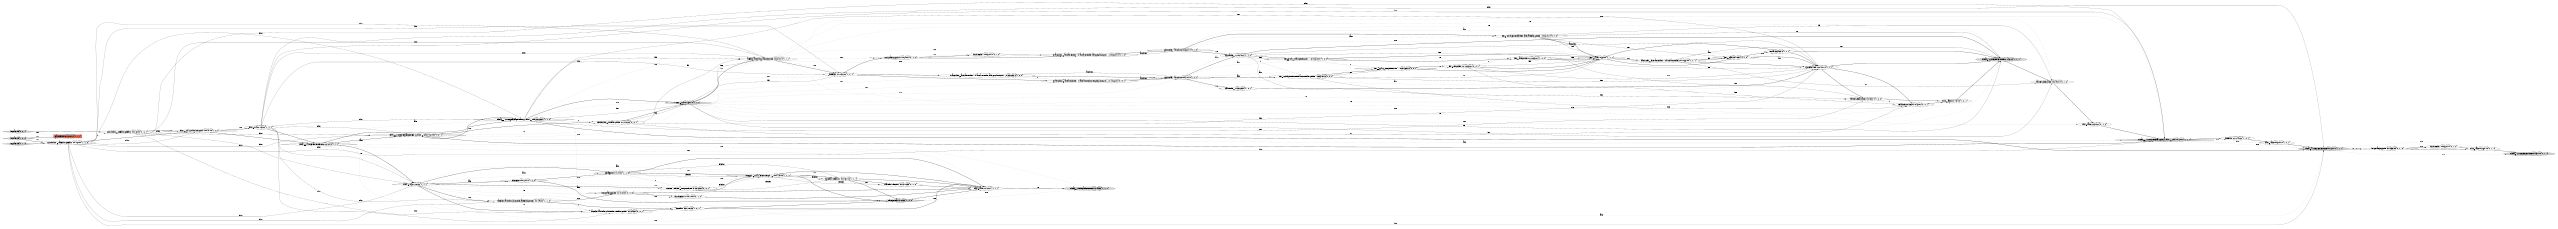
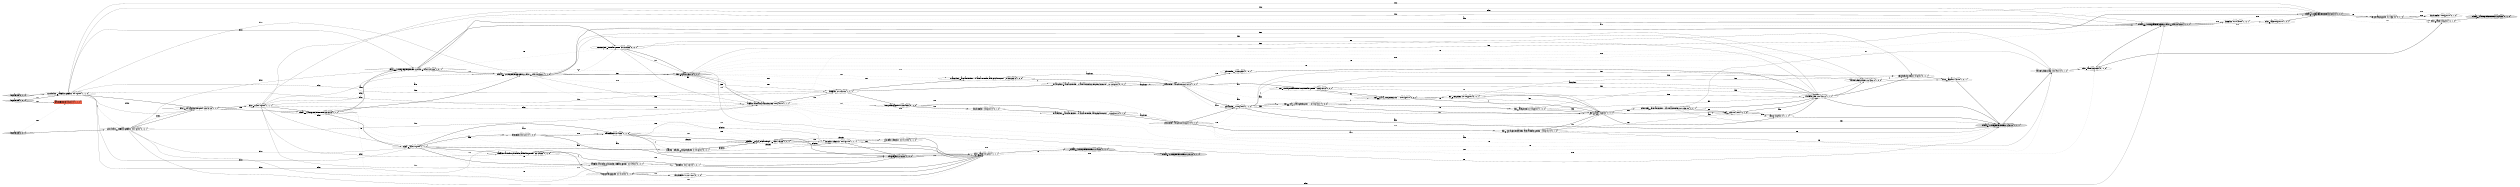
(2463, 148) -> (2274, 54)
none -> (1181, 154)
